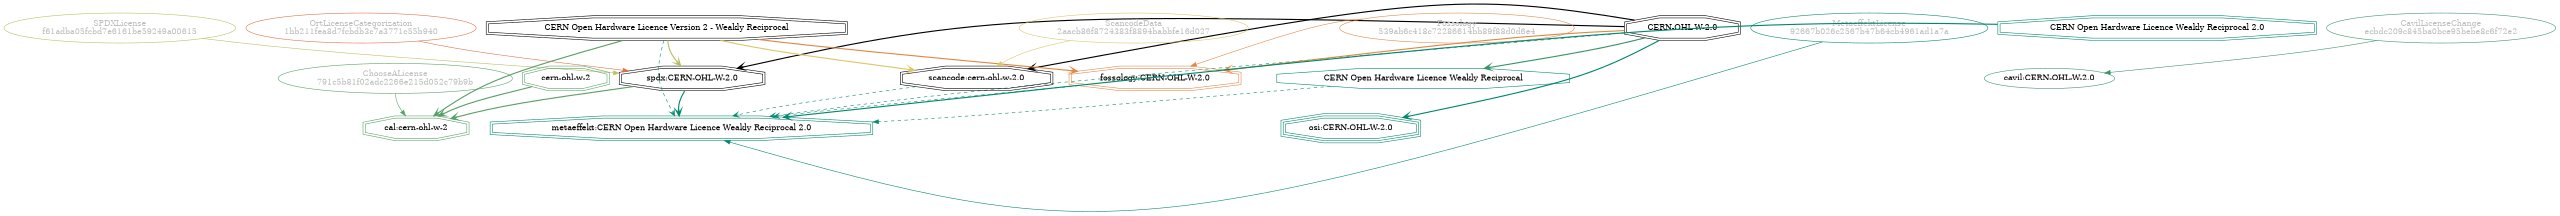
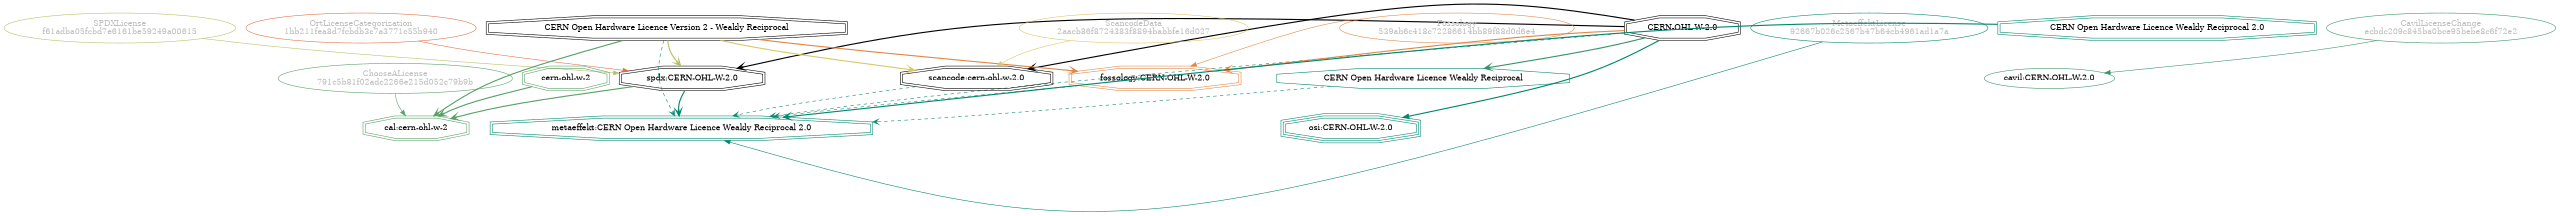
(1537, 88) -> (1537, 88)
(1105, 105) -> (1105, 105)
